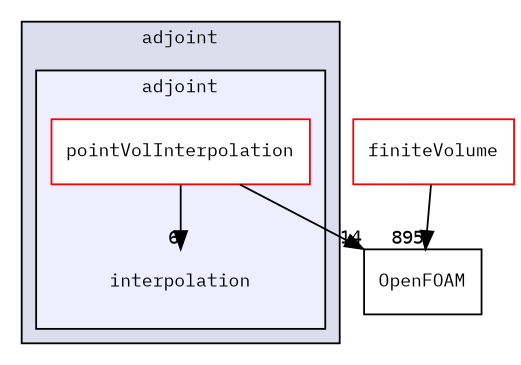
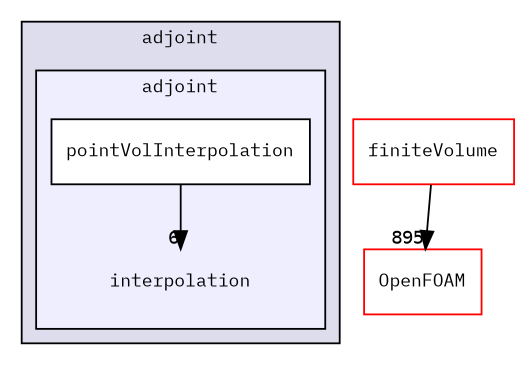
(181, 152) -> (181, 152)
(293, 212) -> none
(423, 282) -> (423, 282)
